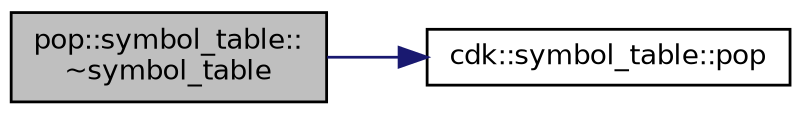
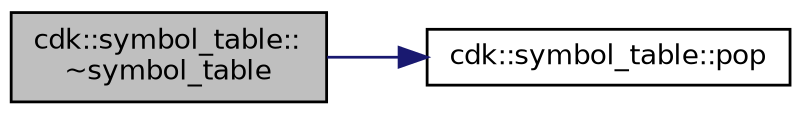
(169, 57) -> (169, 57)
